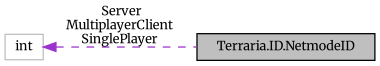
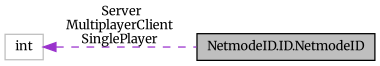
(286, 47) -> (286, 47)
